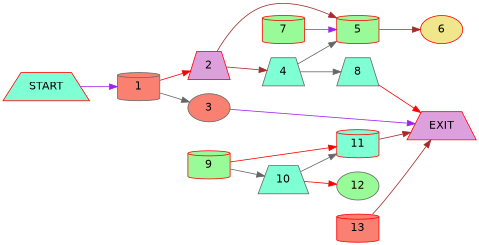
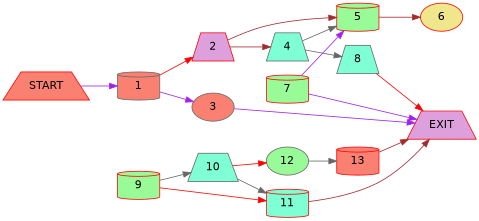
(46, 87) -> (46, 86)
(171, 96) -> (173, 96)
none -> (359, 106)
none -> (319, 161)
